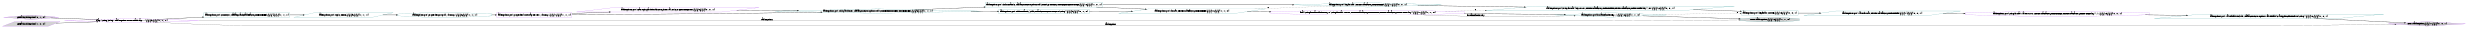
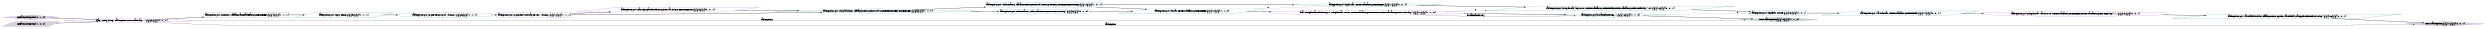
(1770, 20) -> (1779, 20)
